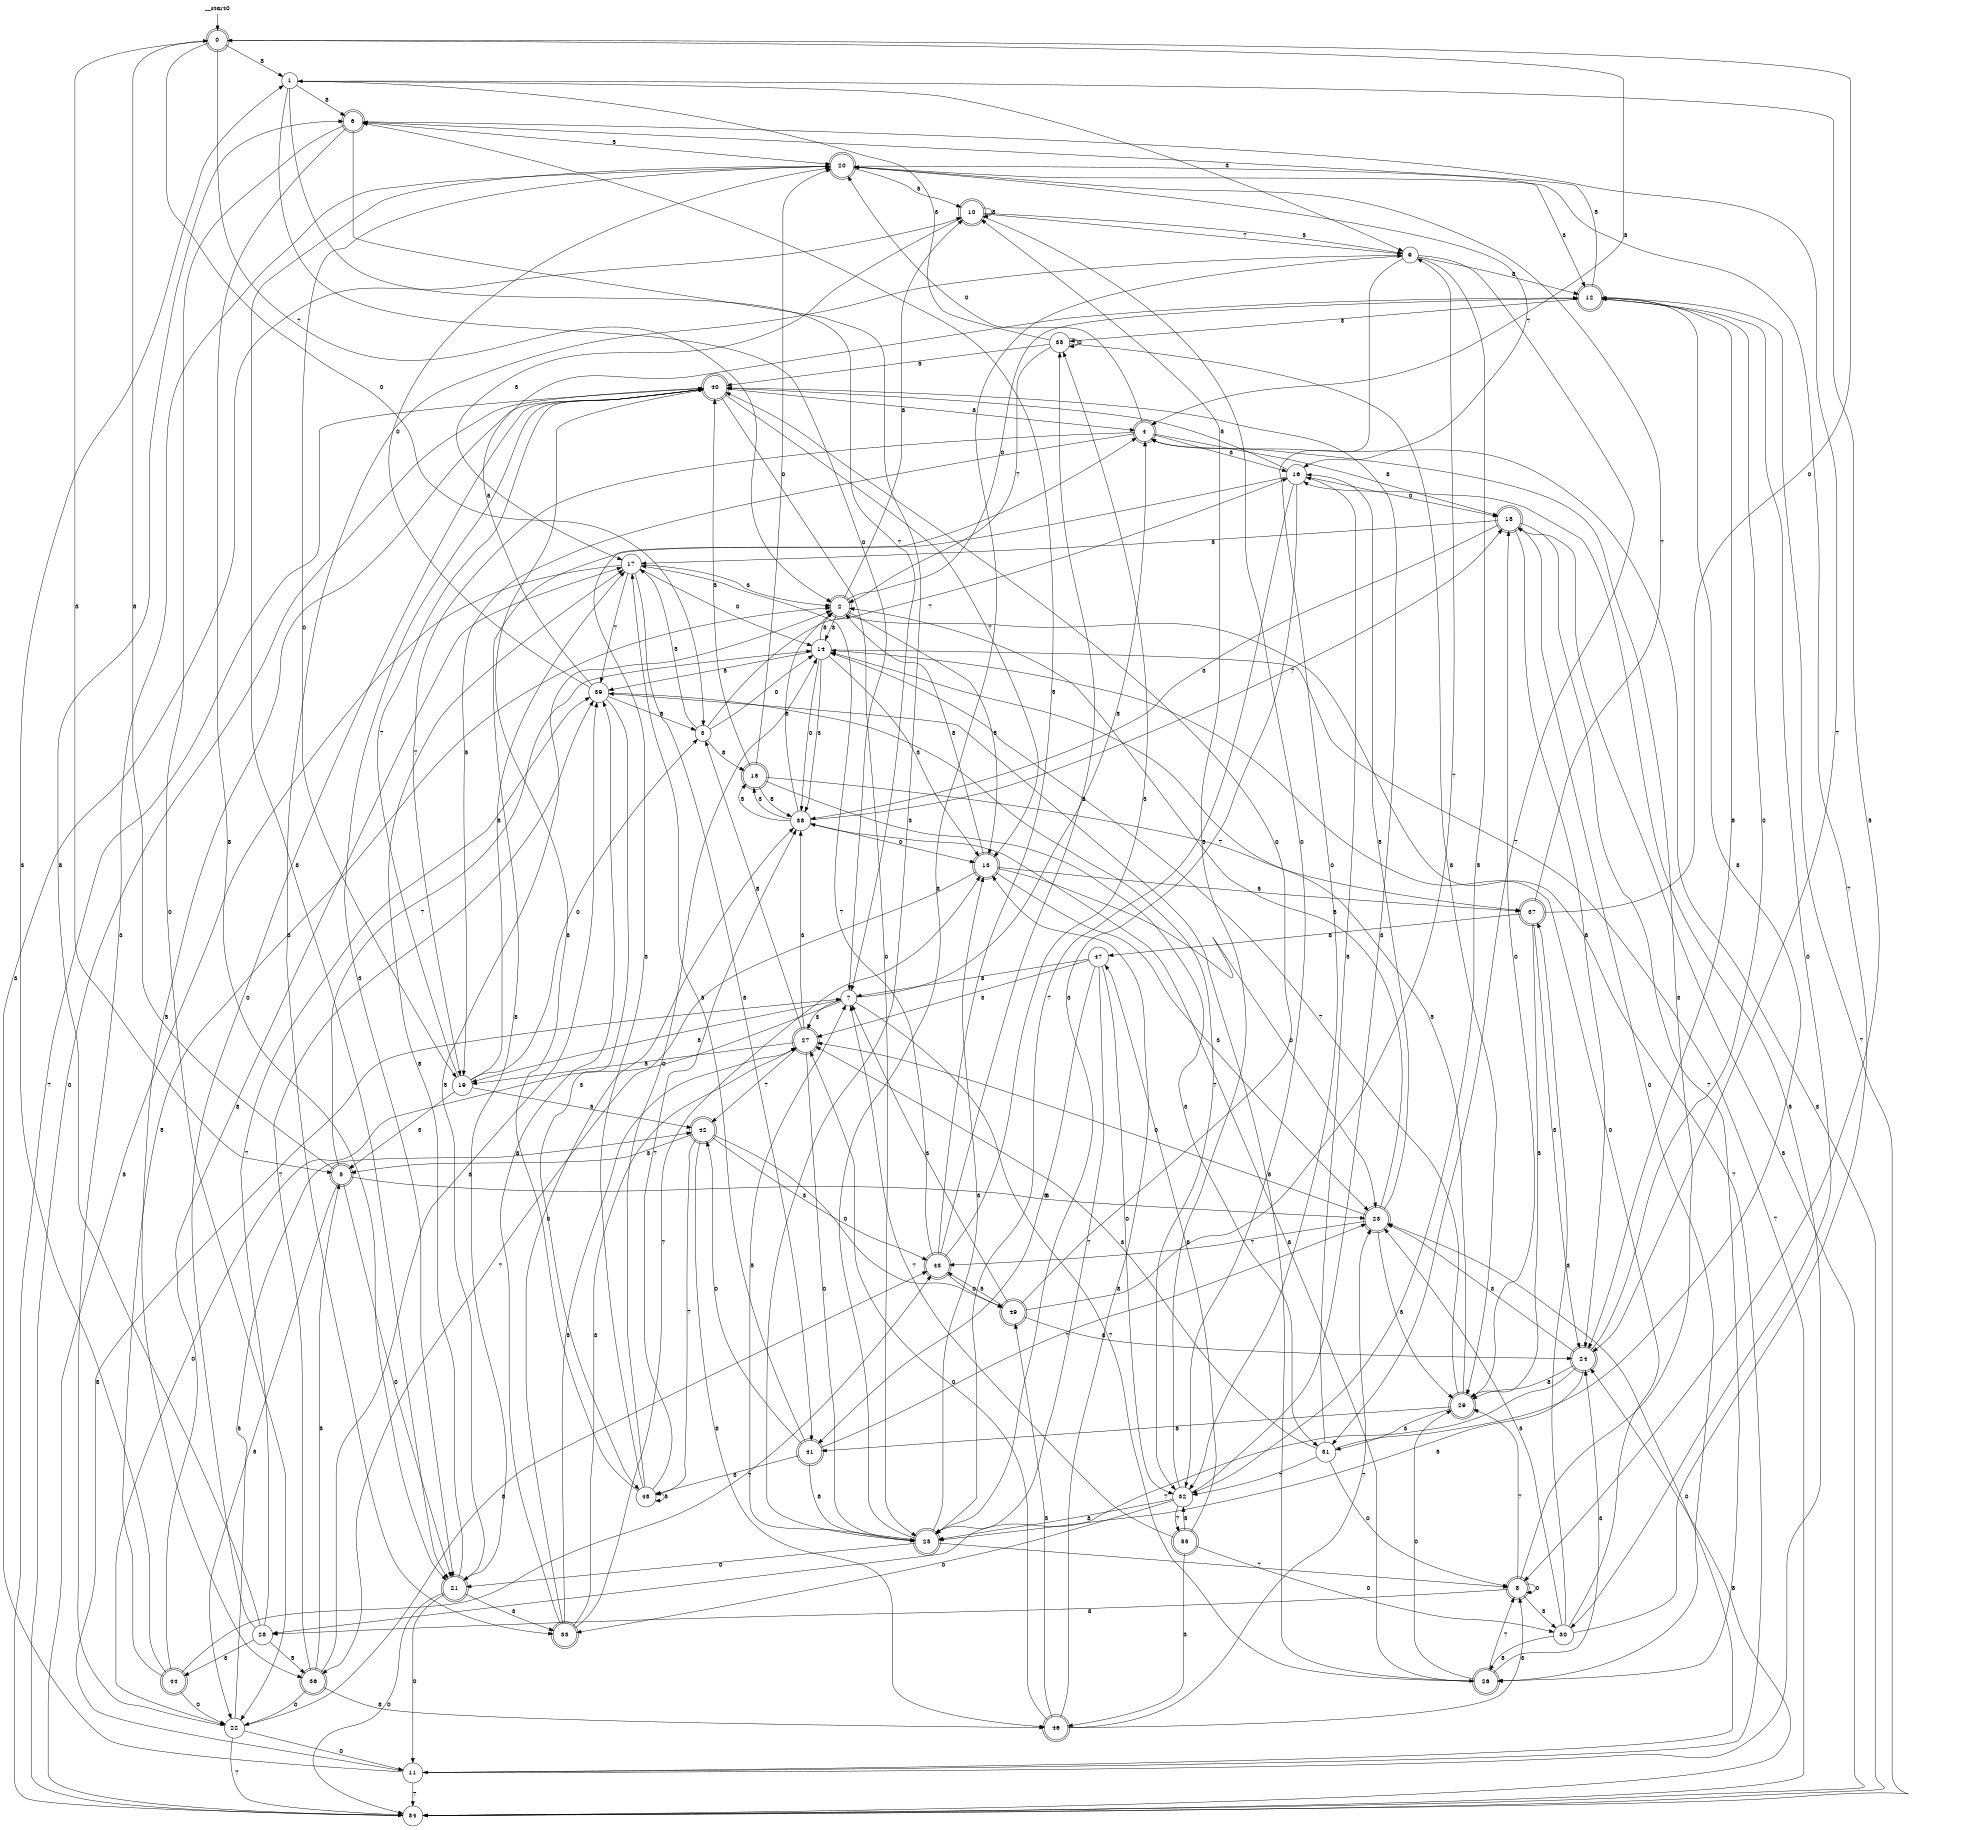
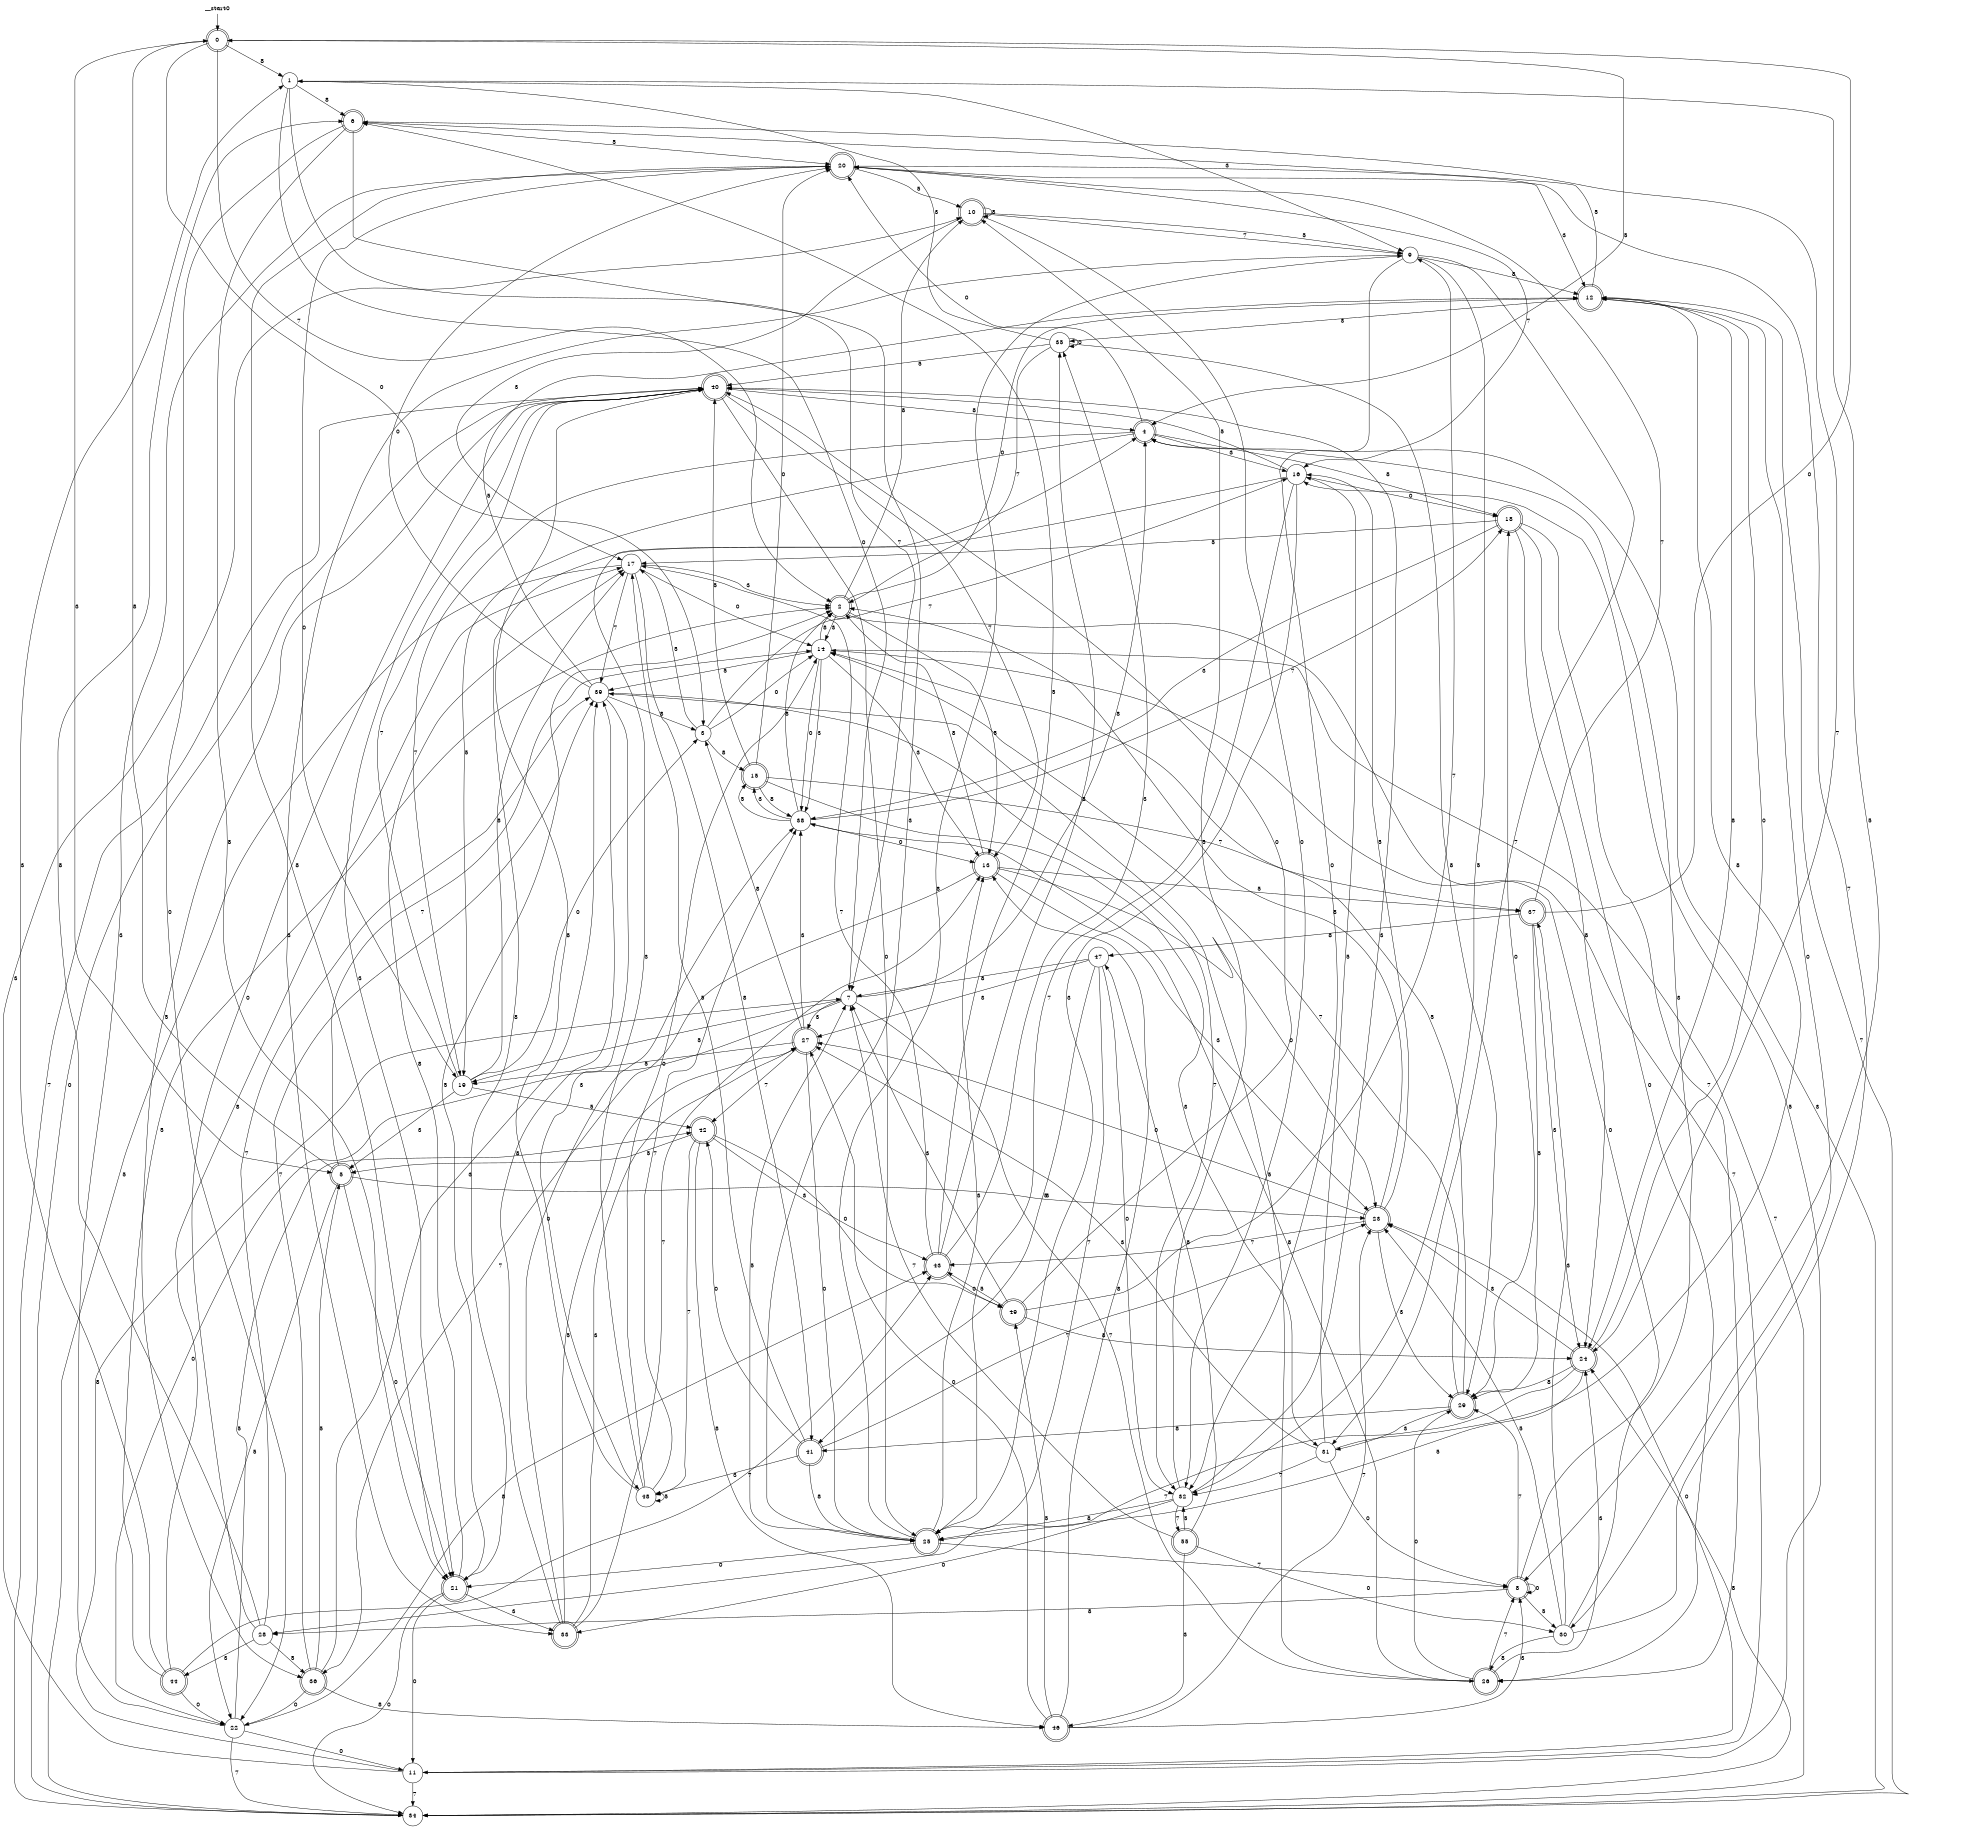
(1750, 1792) -> none
